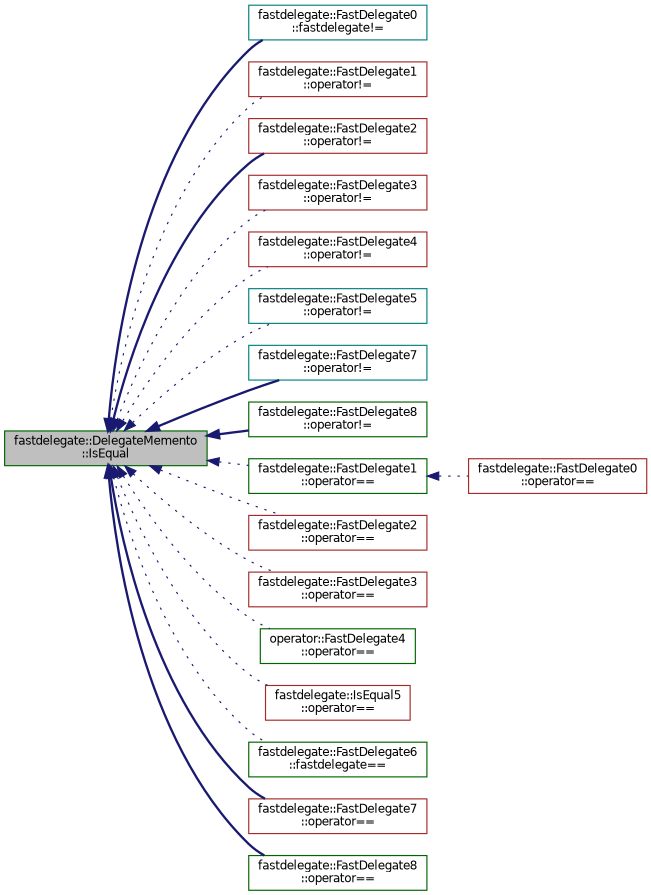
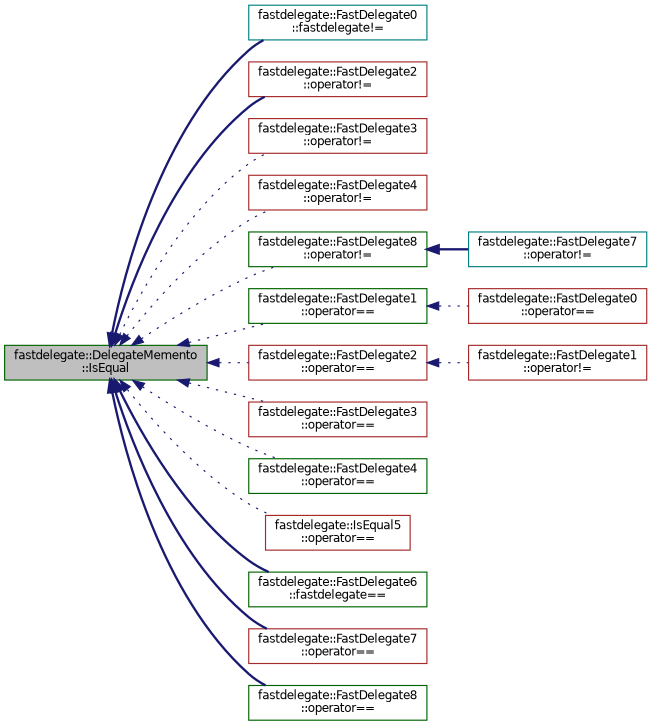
(159, 244) -> (454, 363)
(338, 306) -> none
(218, 402) -> (454, 249)
(234, 432) -> (206, 299)
(168, 623) -> (182, 492)
(338, 646) -> (338, 476)
